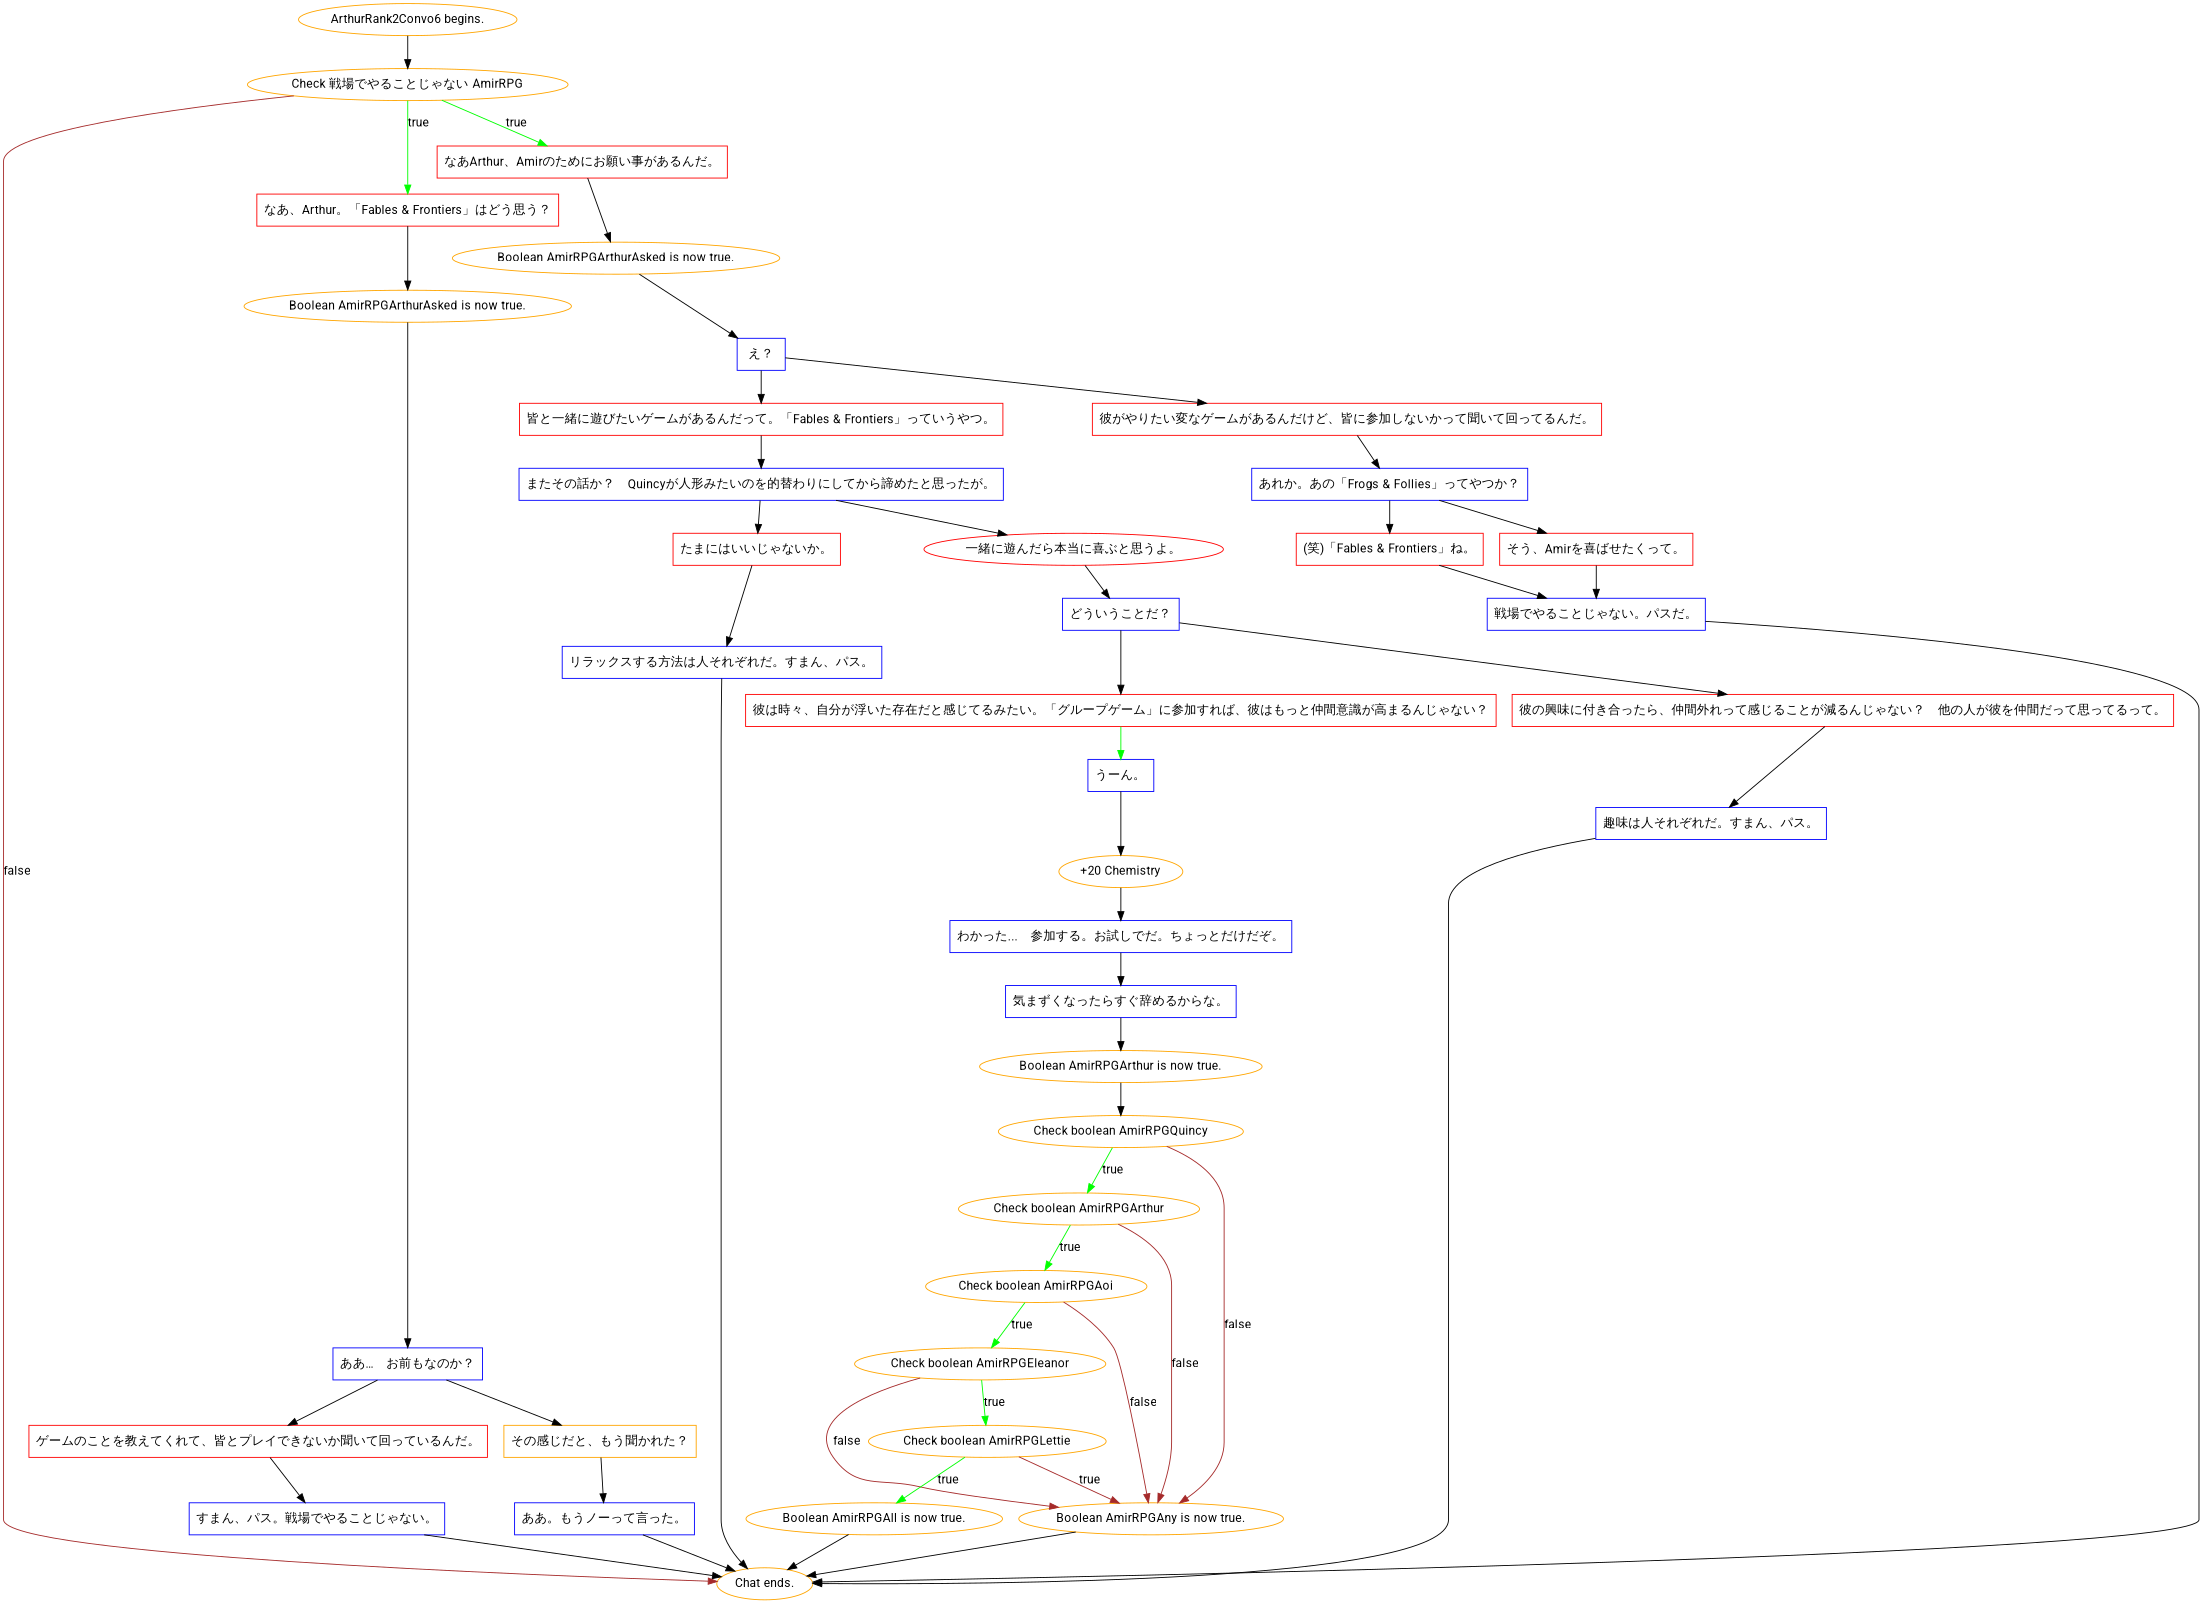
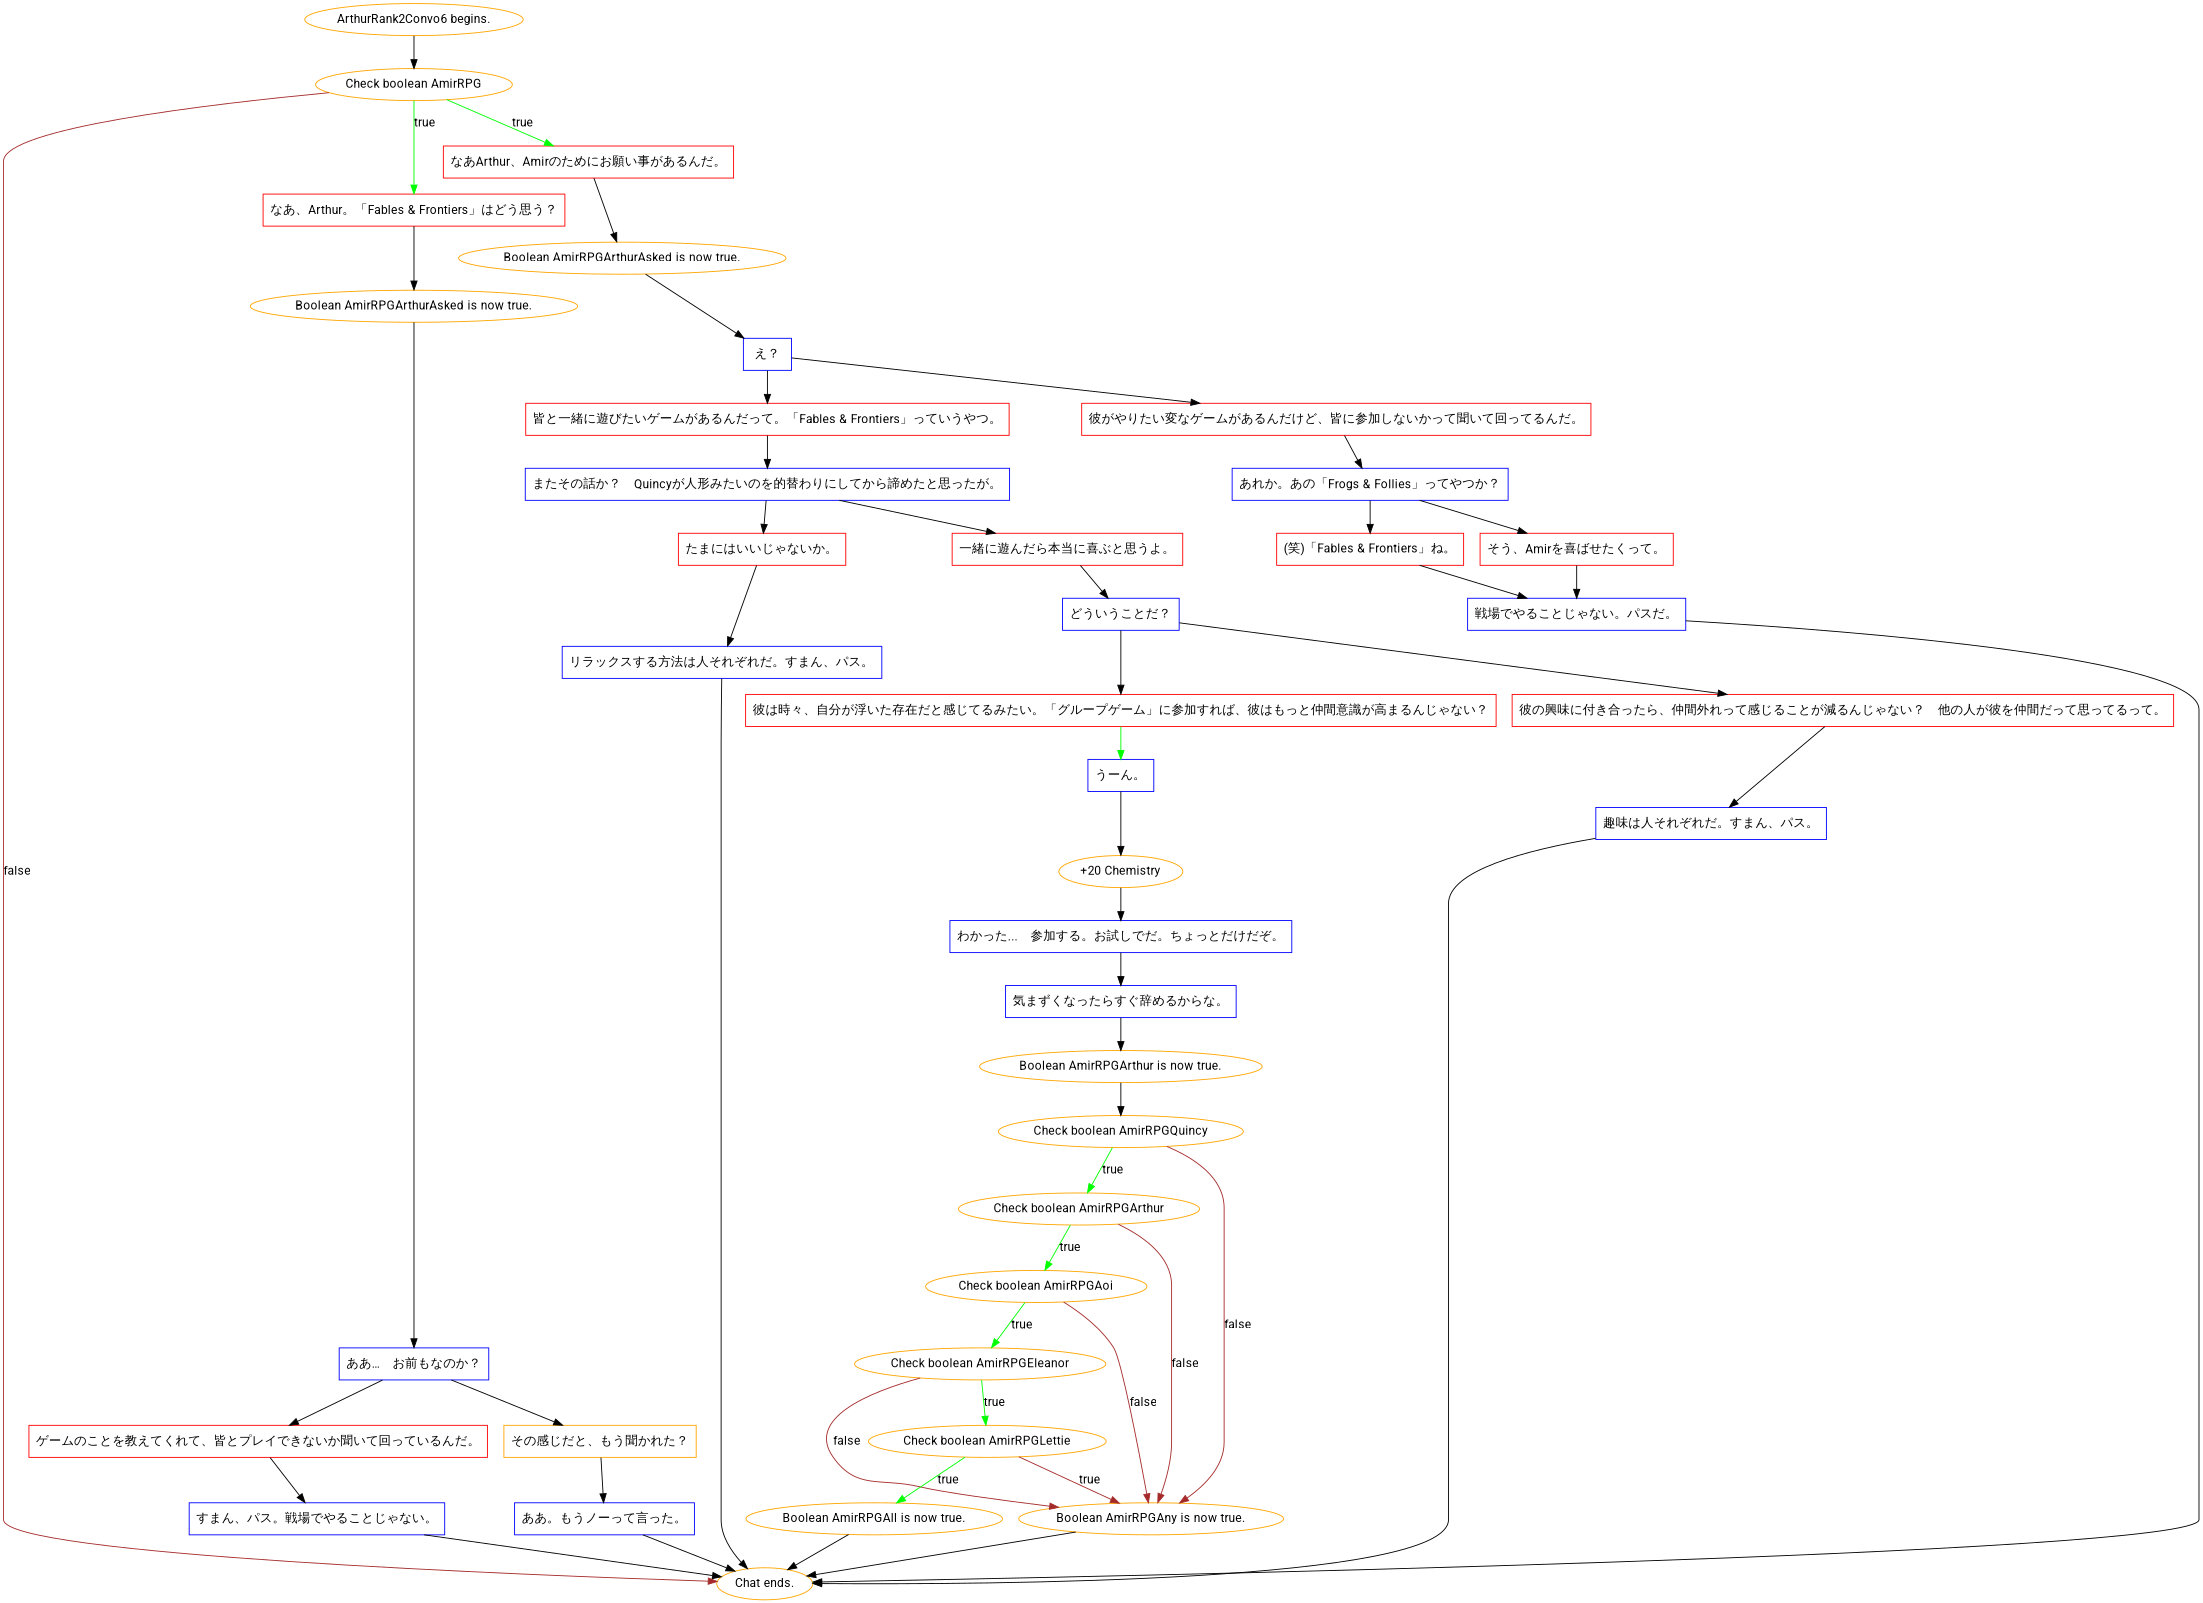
(408, 85) -> (414, 85)
(1074, 549) -> (1067, 549)
